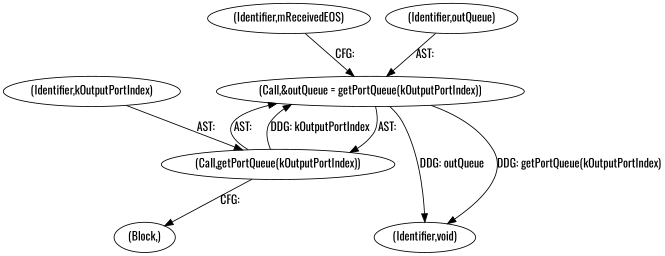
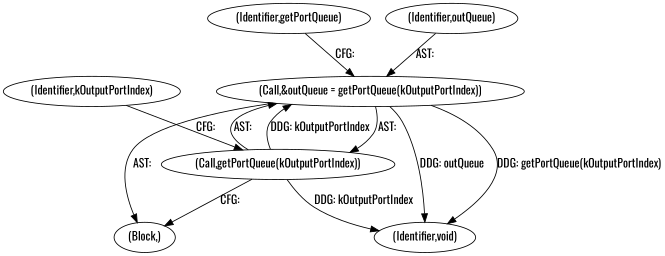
(289, 18) -> (289, 18)
none -> (167, 128)
(207, 128) -> (207, 128)
none -> (324, 213)
